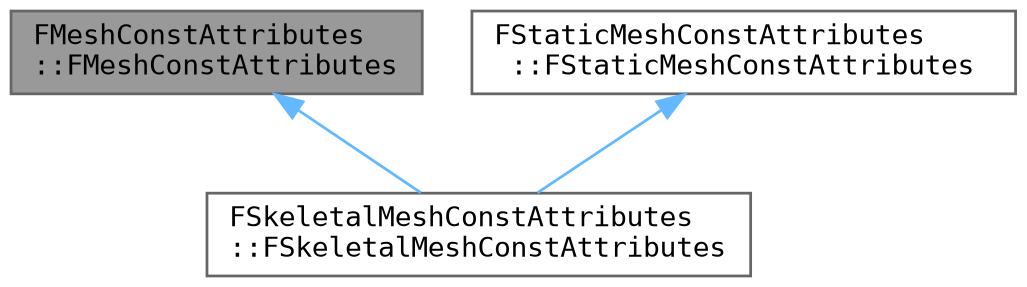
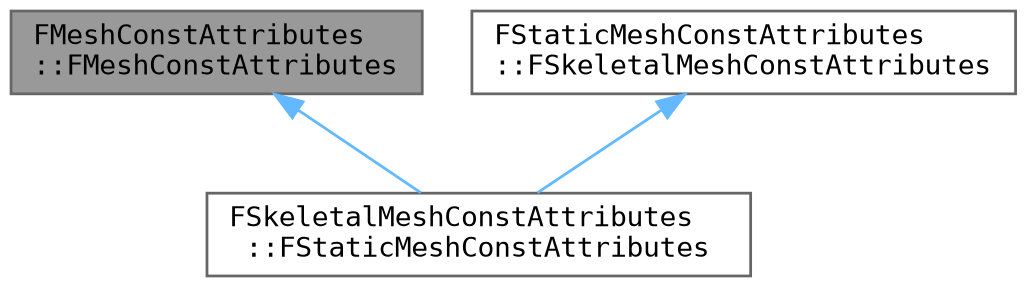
(744, 52) -> (744, 52)
(479, 235) -> (479, 235)
